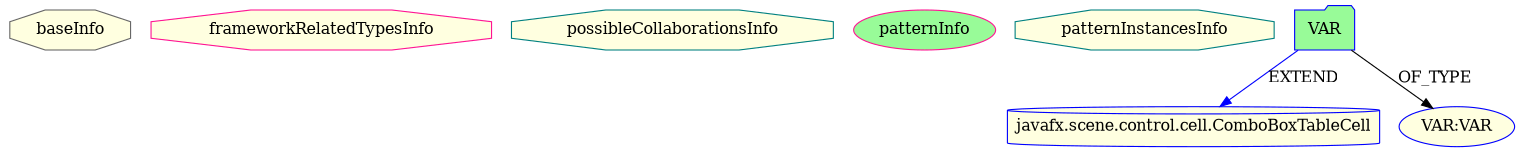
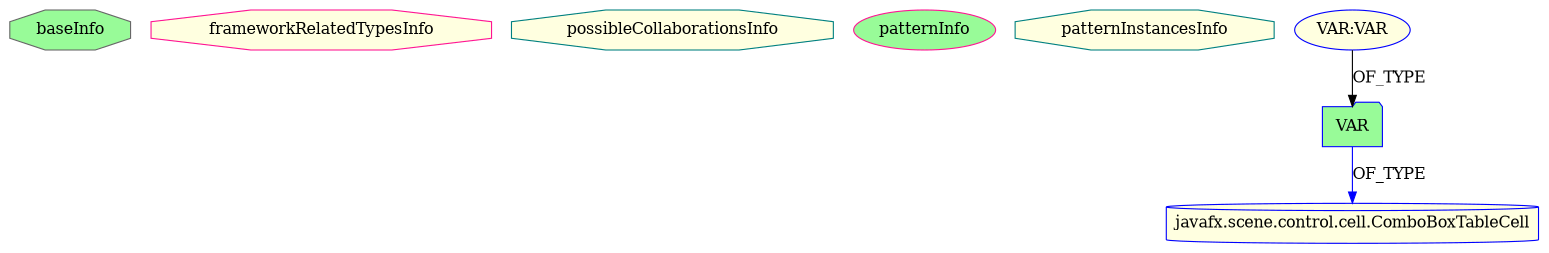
(70, 30) -> (70, 30)
(1388, 76) -> (1352, 73)
(1304, 78) -> (1390, 175)
